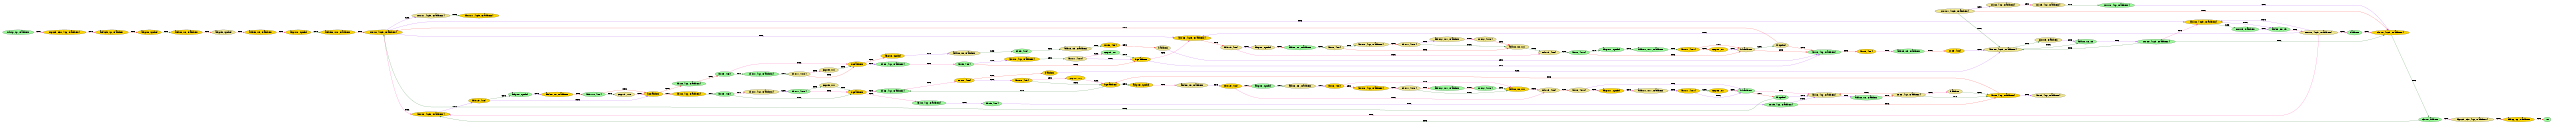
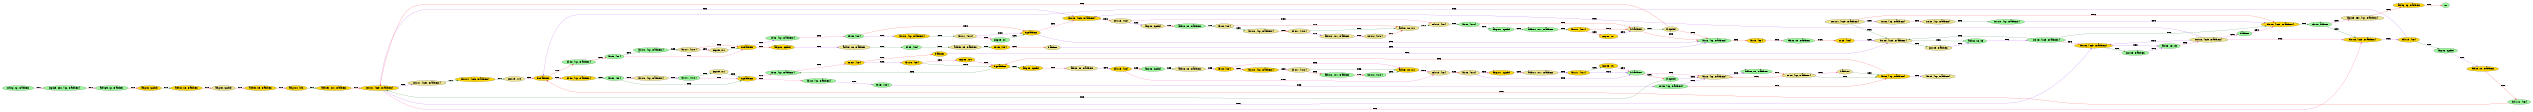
(65, 32) -> (65, 88)
(112, 32) -> (112, 88)
(298, 32) -> (296, 88)
(609, 94) -> (499, 79)
